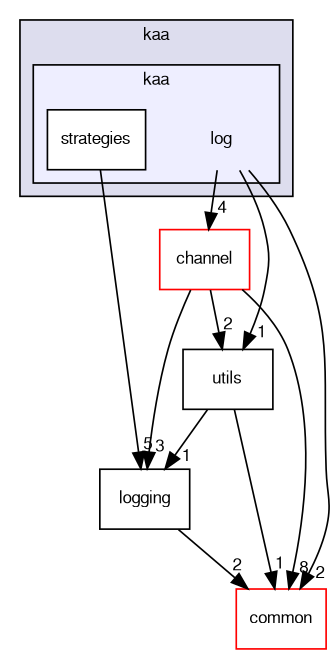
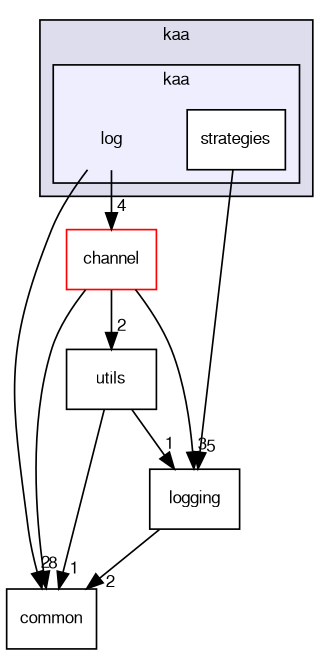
(268, 251) -> none
(281, 619) -> (52, 619)
